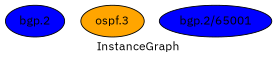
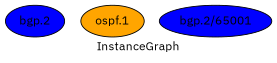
(113, 21) -> (113, 21)
